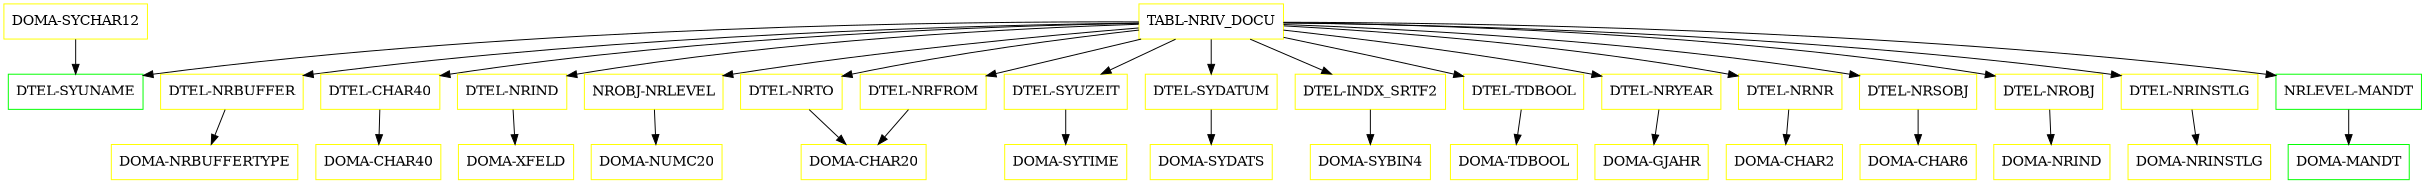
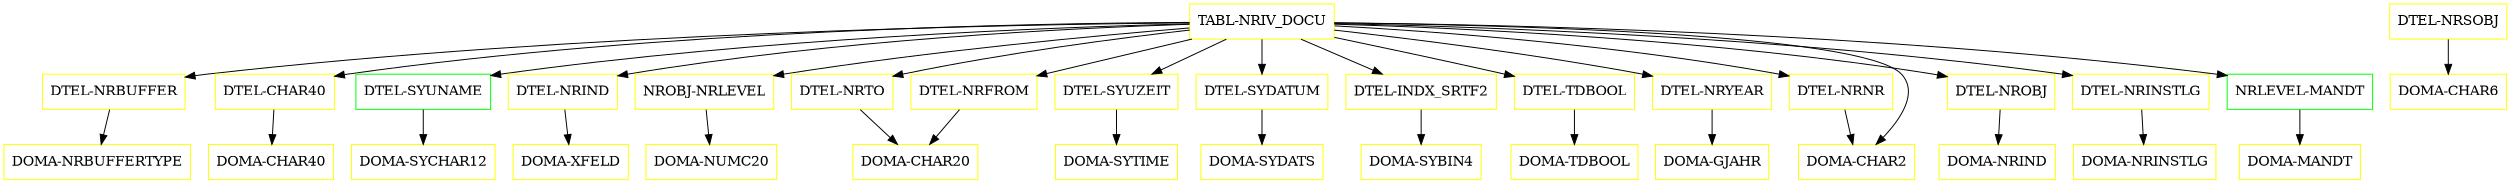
(1567, 41) -> (1657, 33)
(76, 52) -> (423, 122)
(2349, 162) -> (2300, 162)
